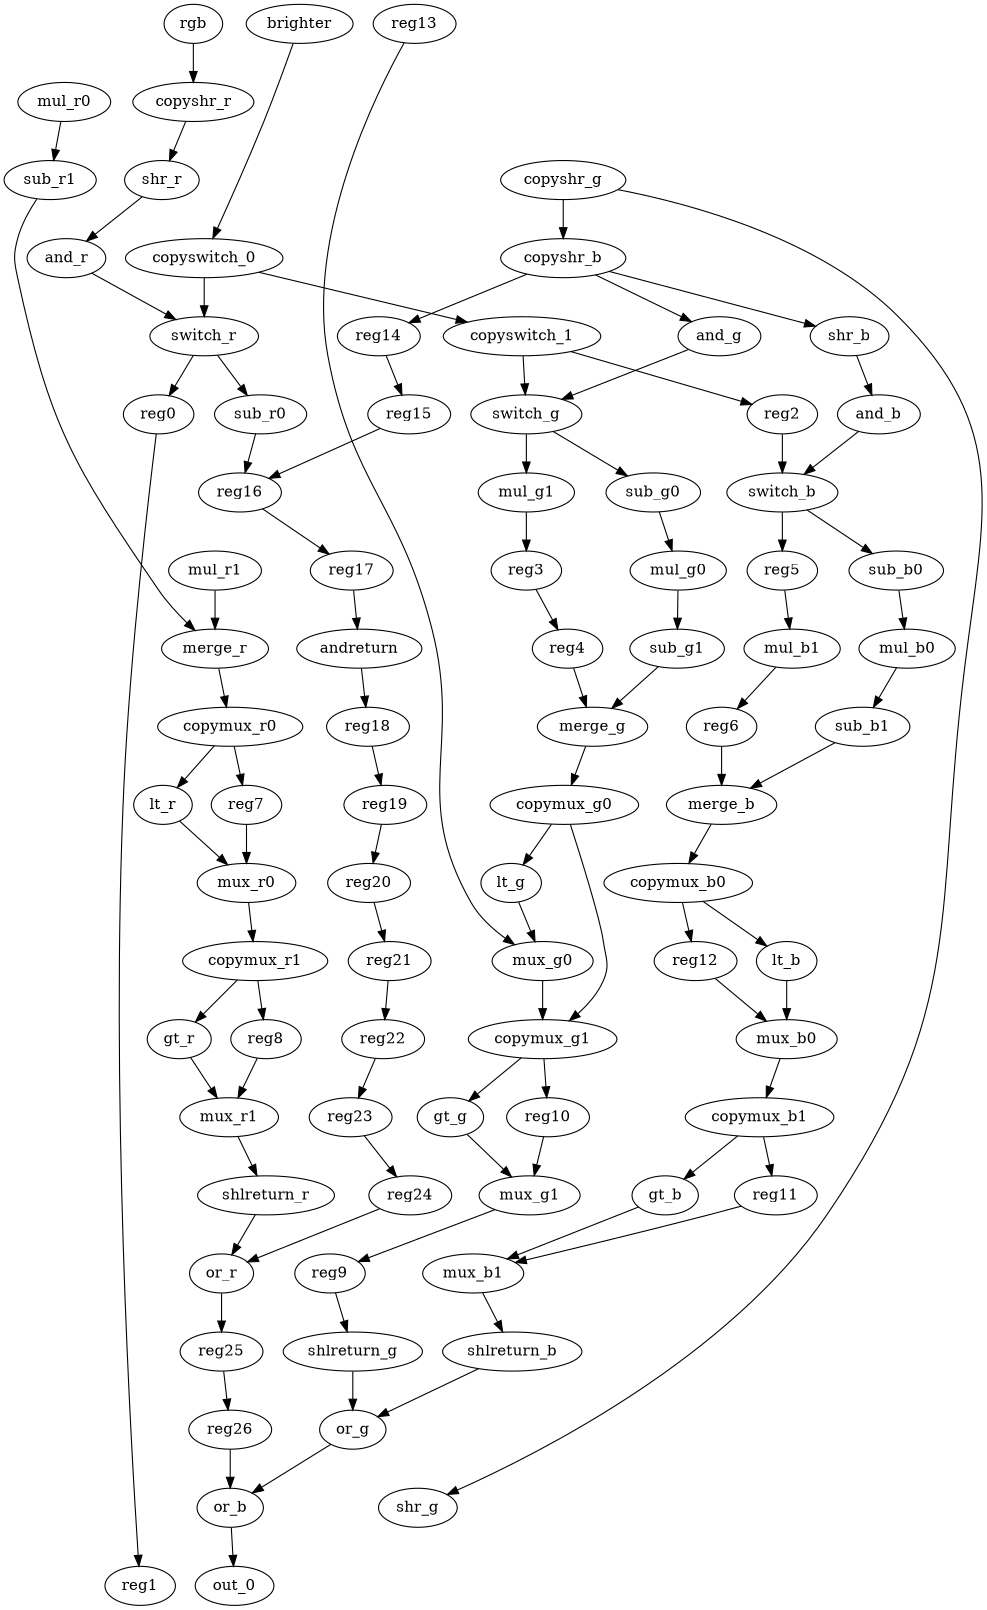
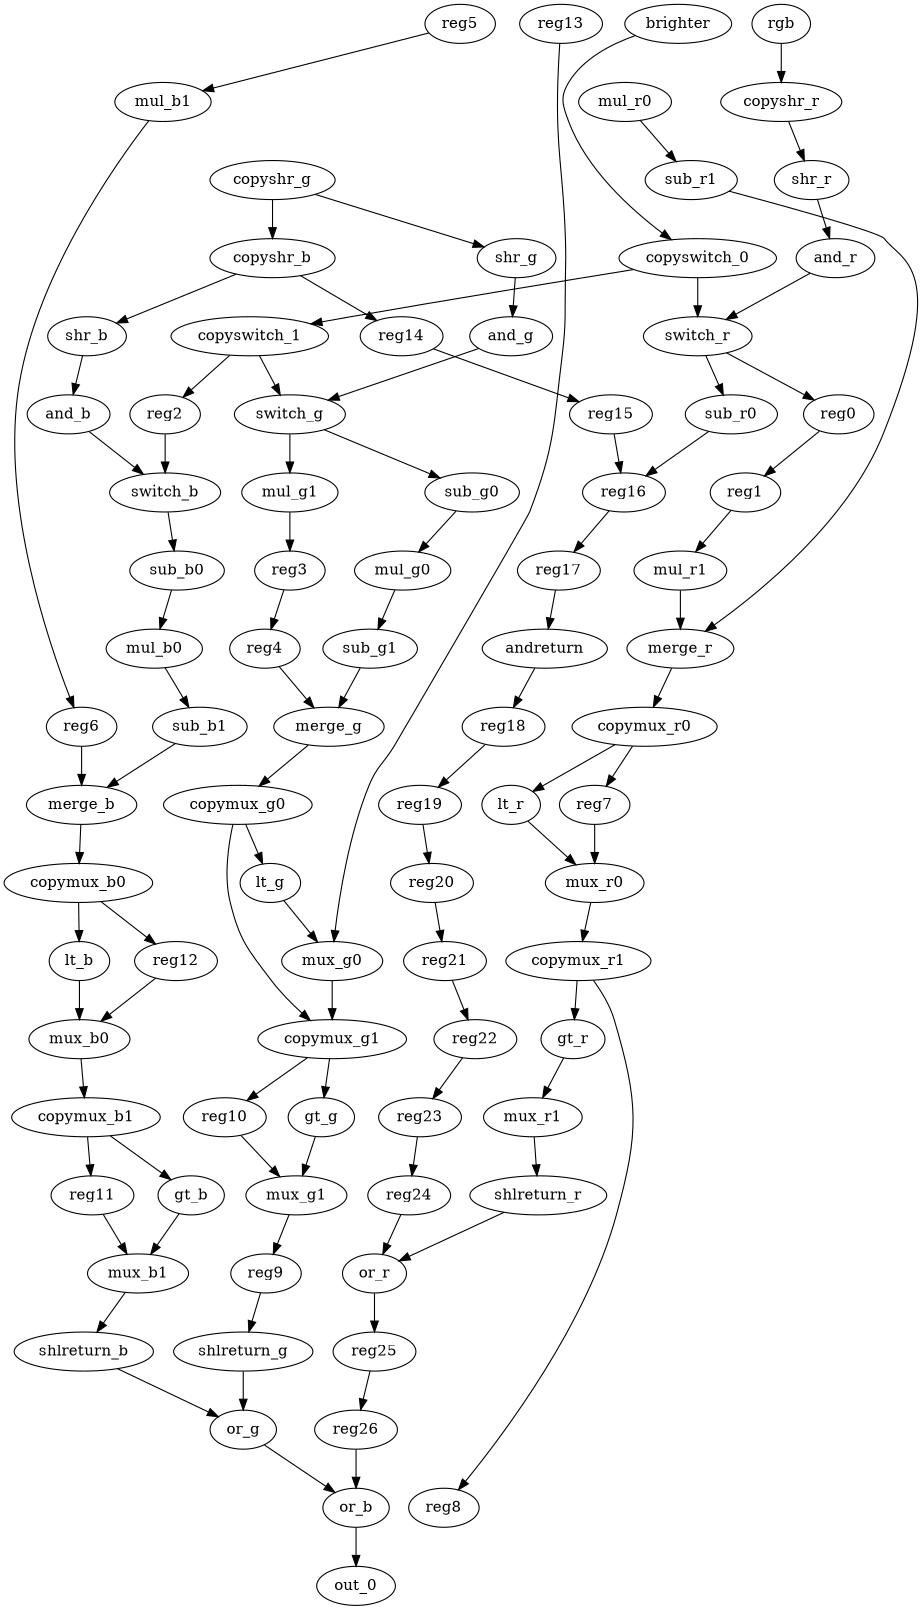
(638, 296) -> (514, 296)
(782, 526) -> none
none -> (717, 527)
(250, 1073) -> none
